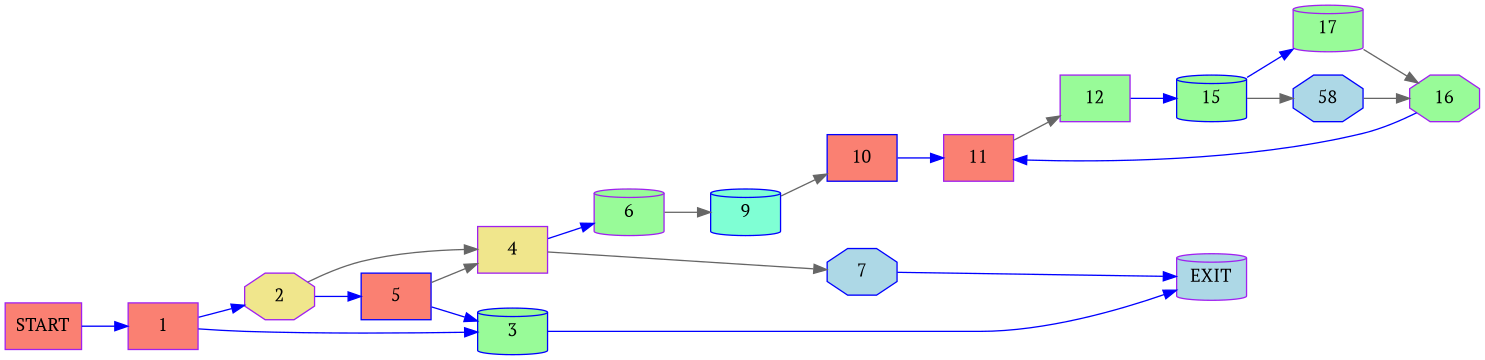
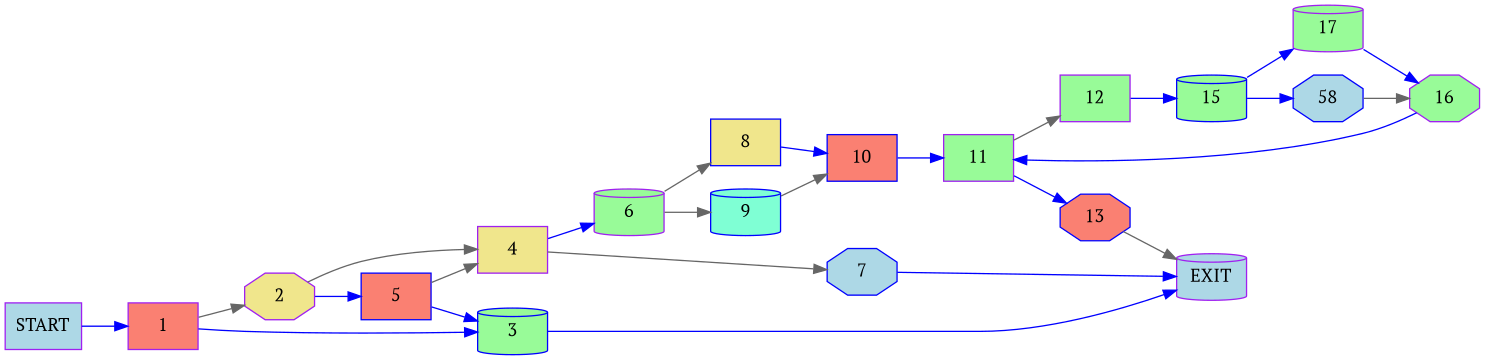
(1385, 63) -> (1385, 63)
(1264, 98) -> (1264, 98)
none -> (746, 142)
(979, 158) -> (979, 158)
none -> (1095, 217)
(215, 313) -> (215, 313)
(43, 326) -> (43, 326)
